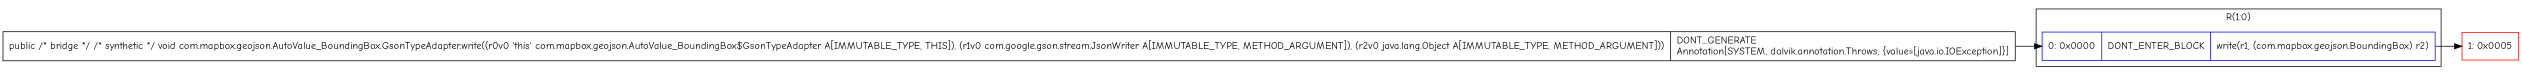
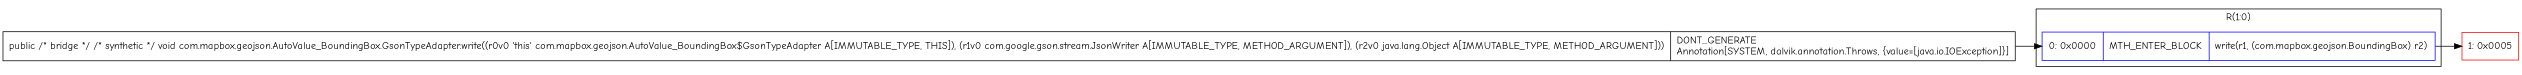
(2156, 46) -> (2155, 46)
